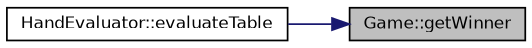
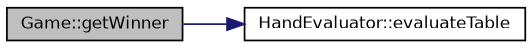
(310, 24) -> (205, 24)
